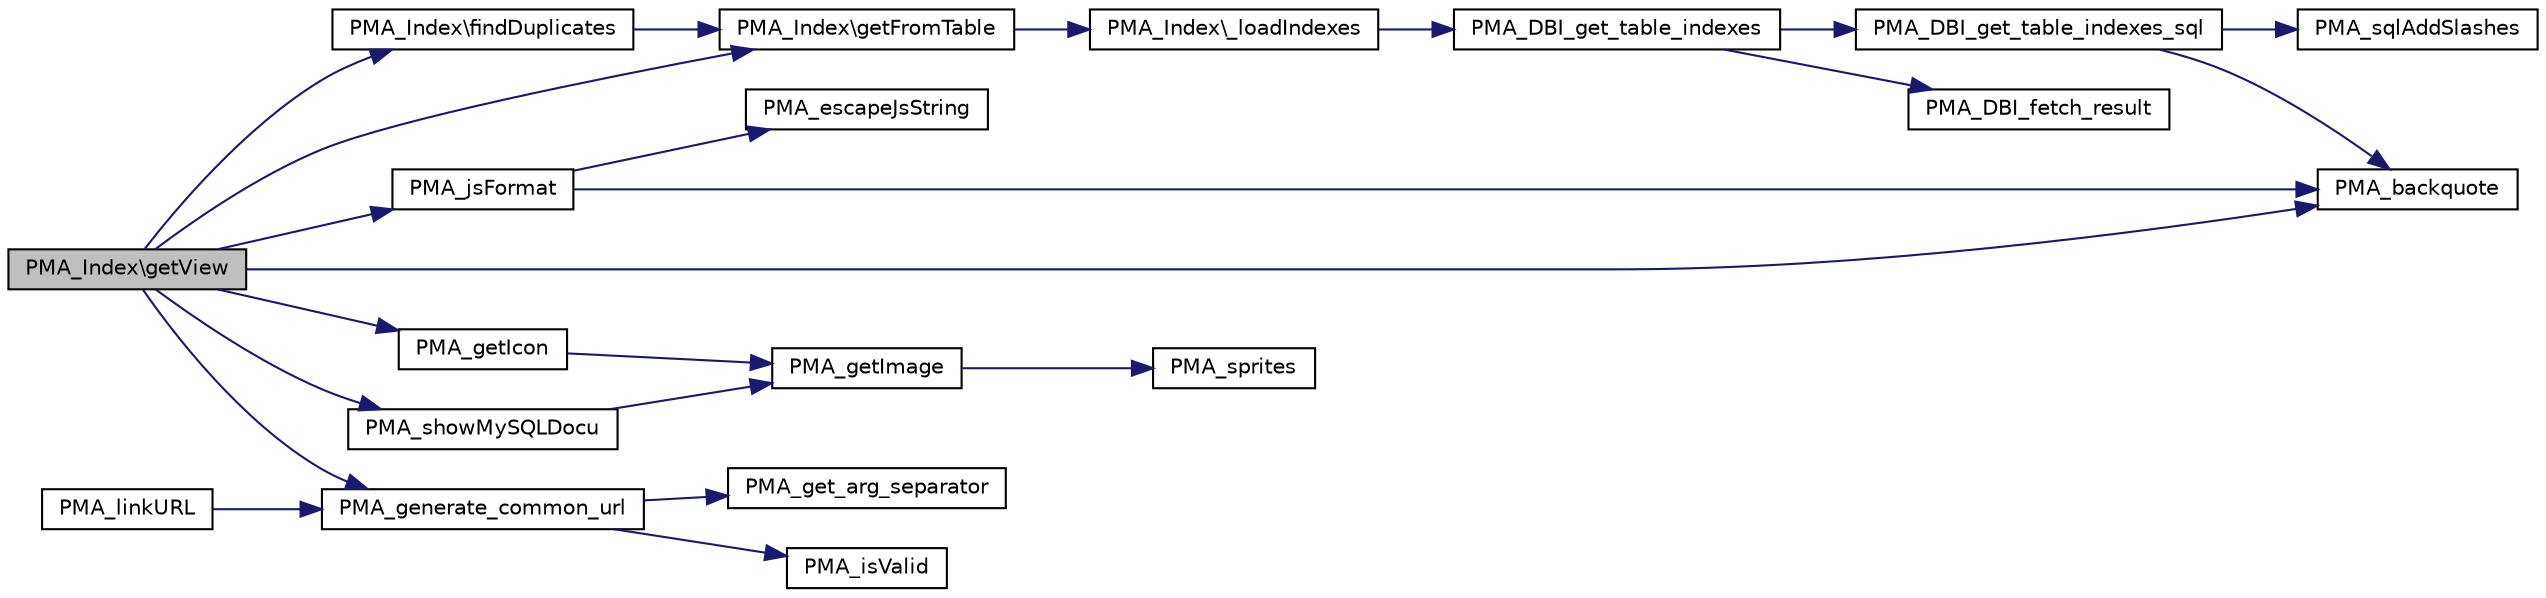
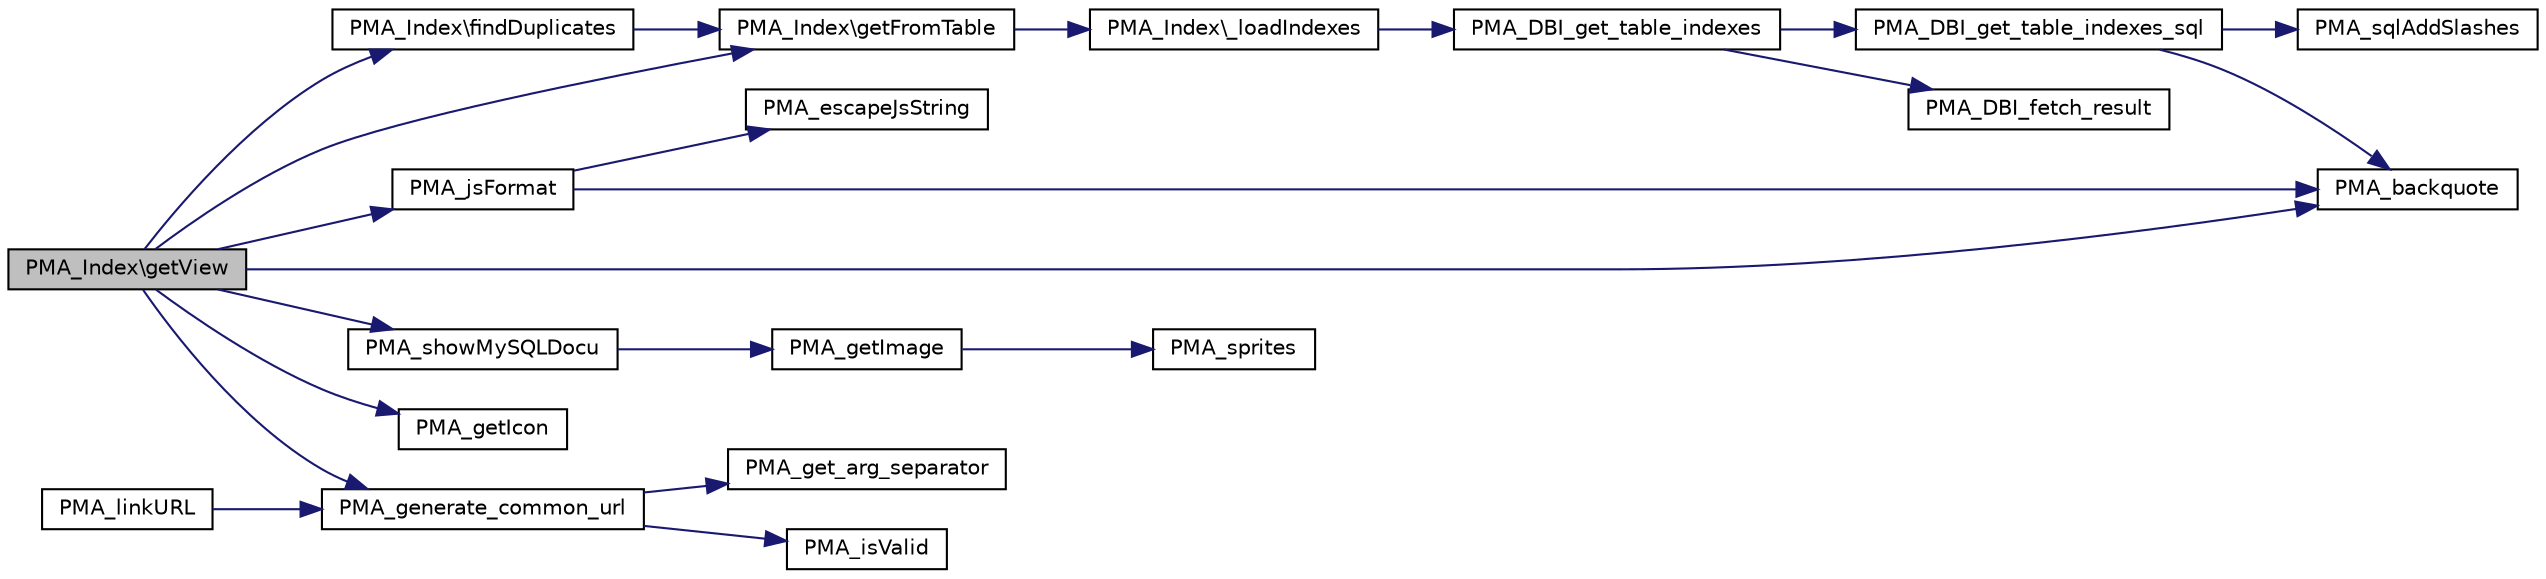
(659, 358) -> none
